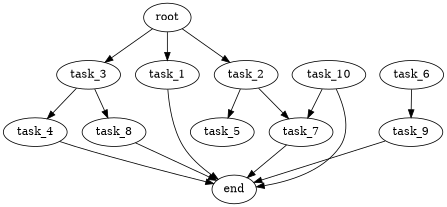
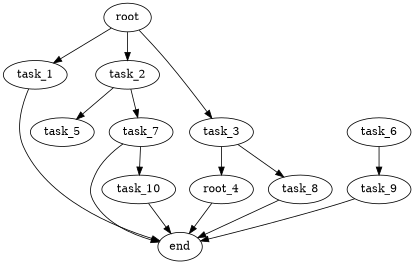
(317, 100) -> (140, 157)
(35, 132) -> (221, 189)
